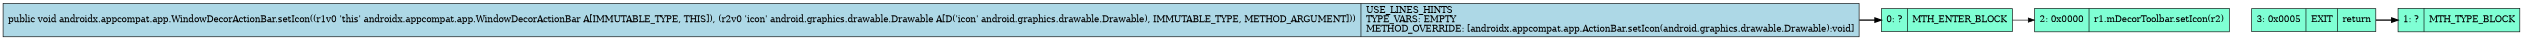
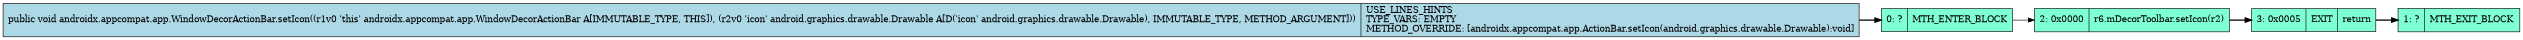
(2159, 20) -> (2159, 20)
none -> (2237, 20)
(2472, 20) -> (2472, 20)
